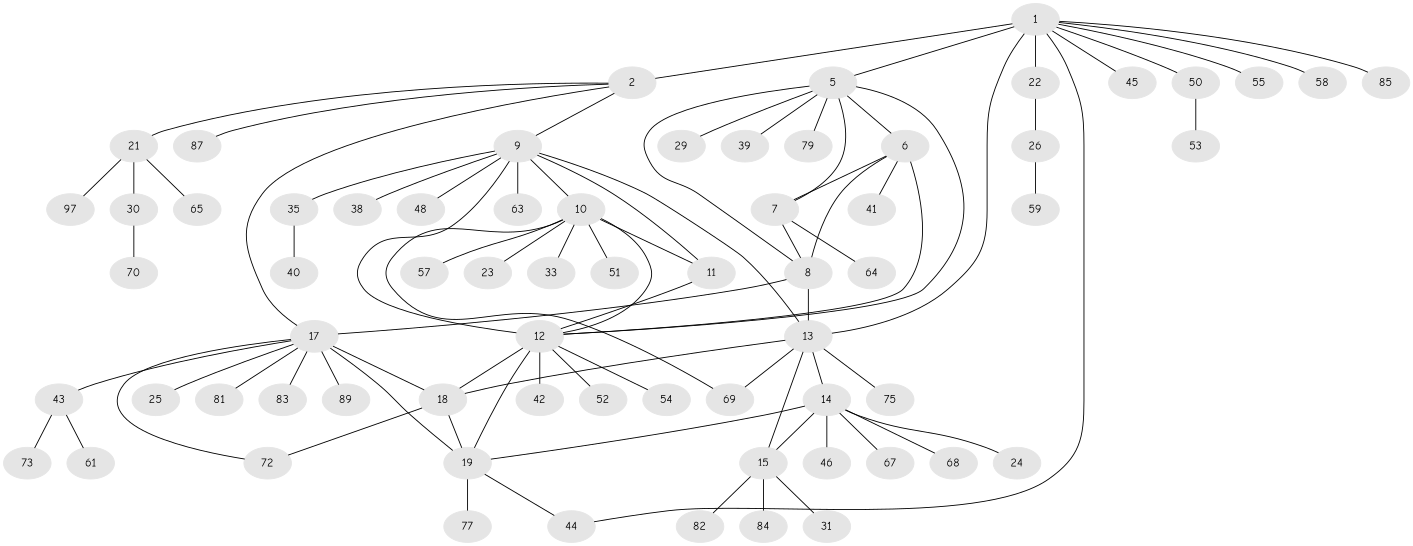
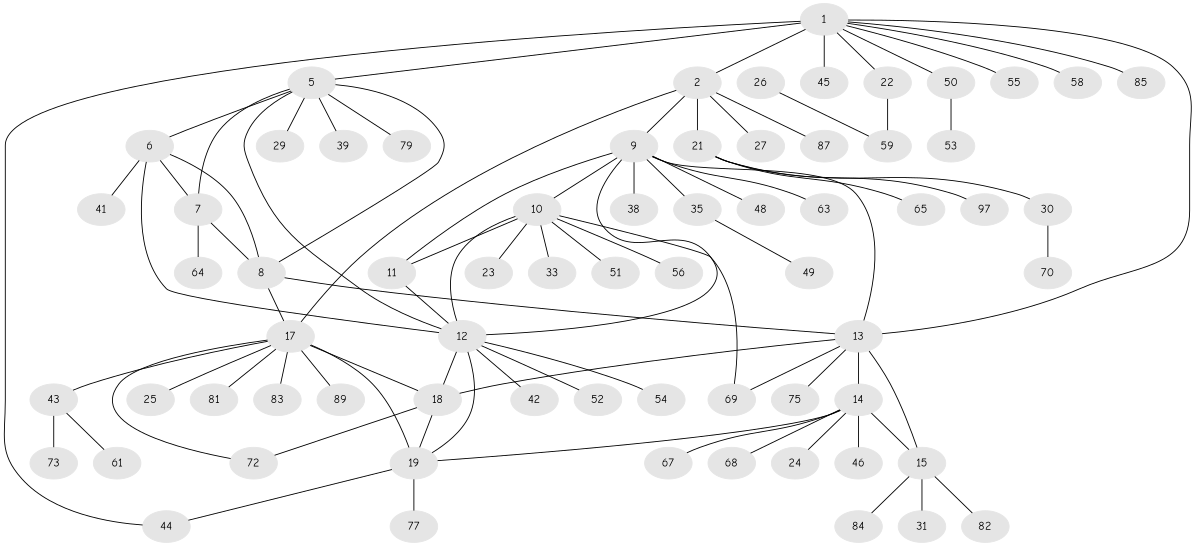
(1036, 115) -> (888, 115)
none -> (761, 146)
(294, 273) -> (809, 273)
(424, 273) -> (679, 273)
